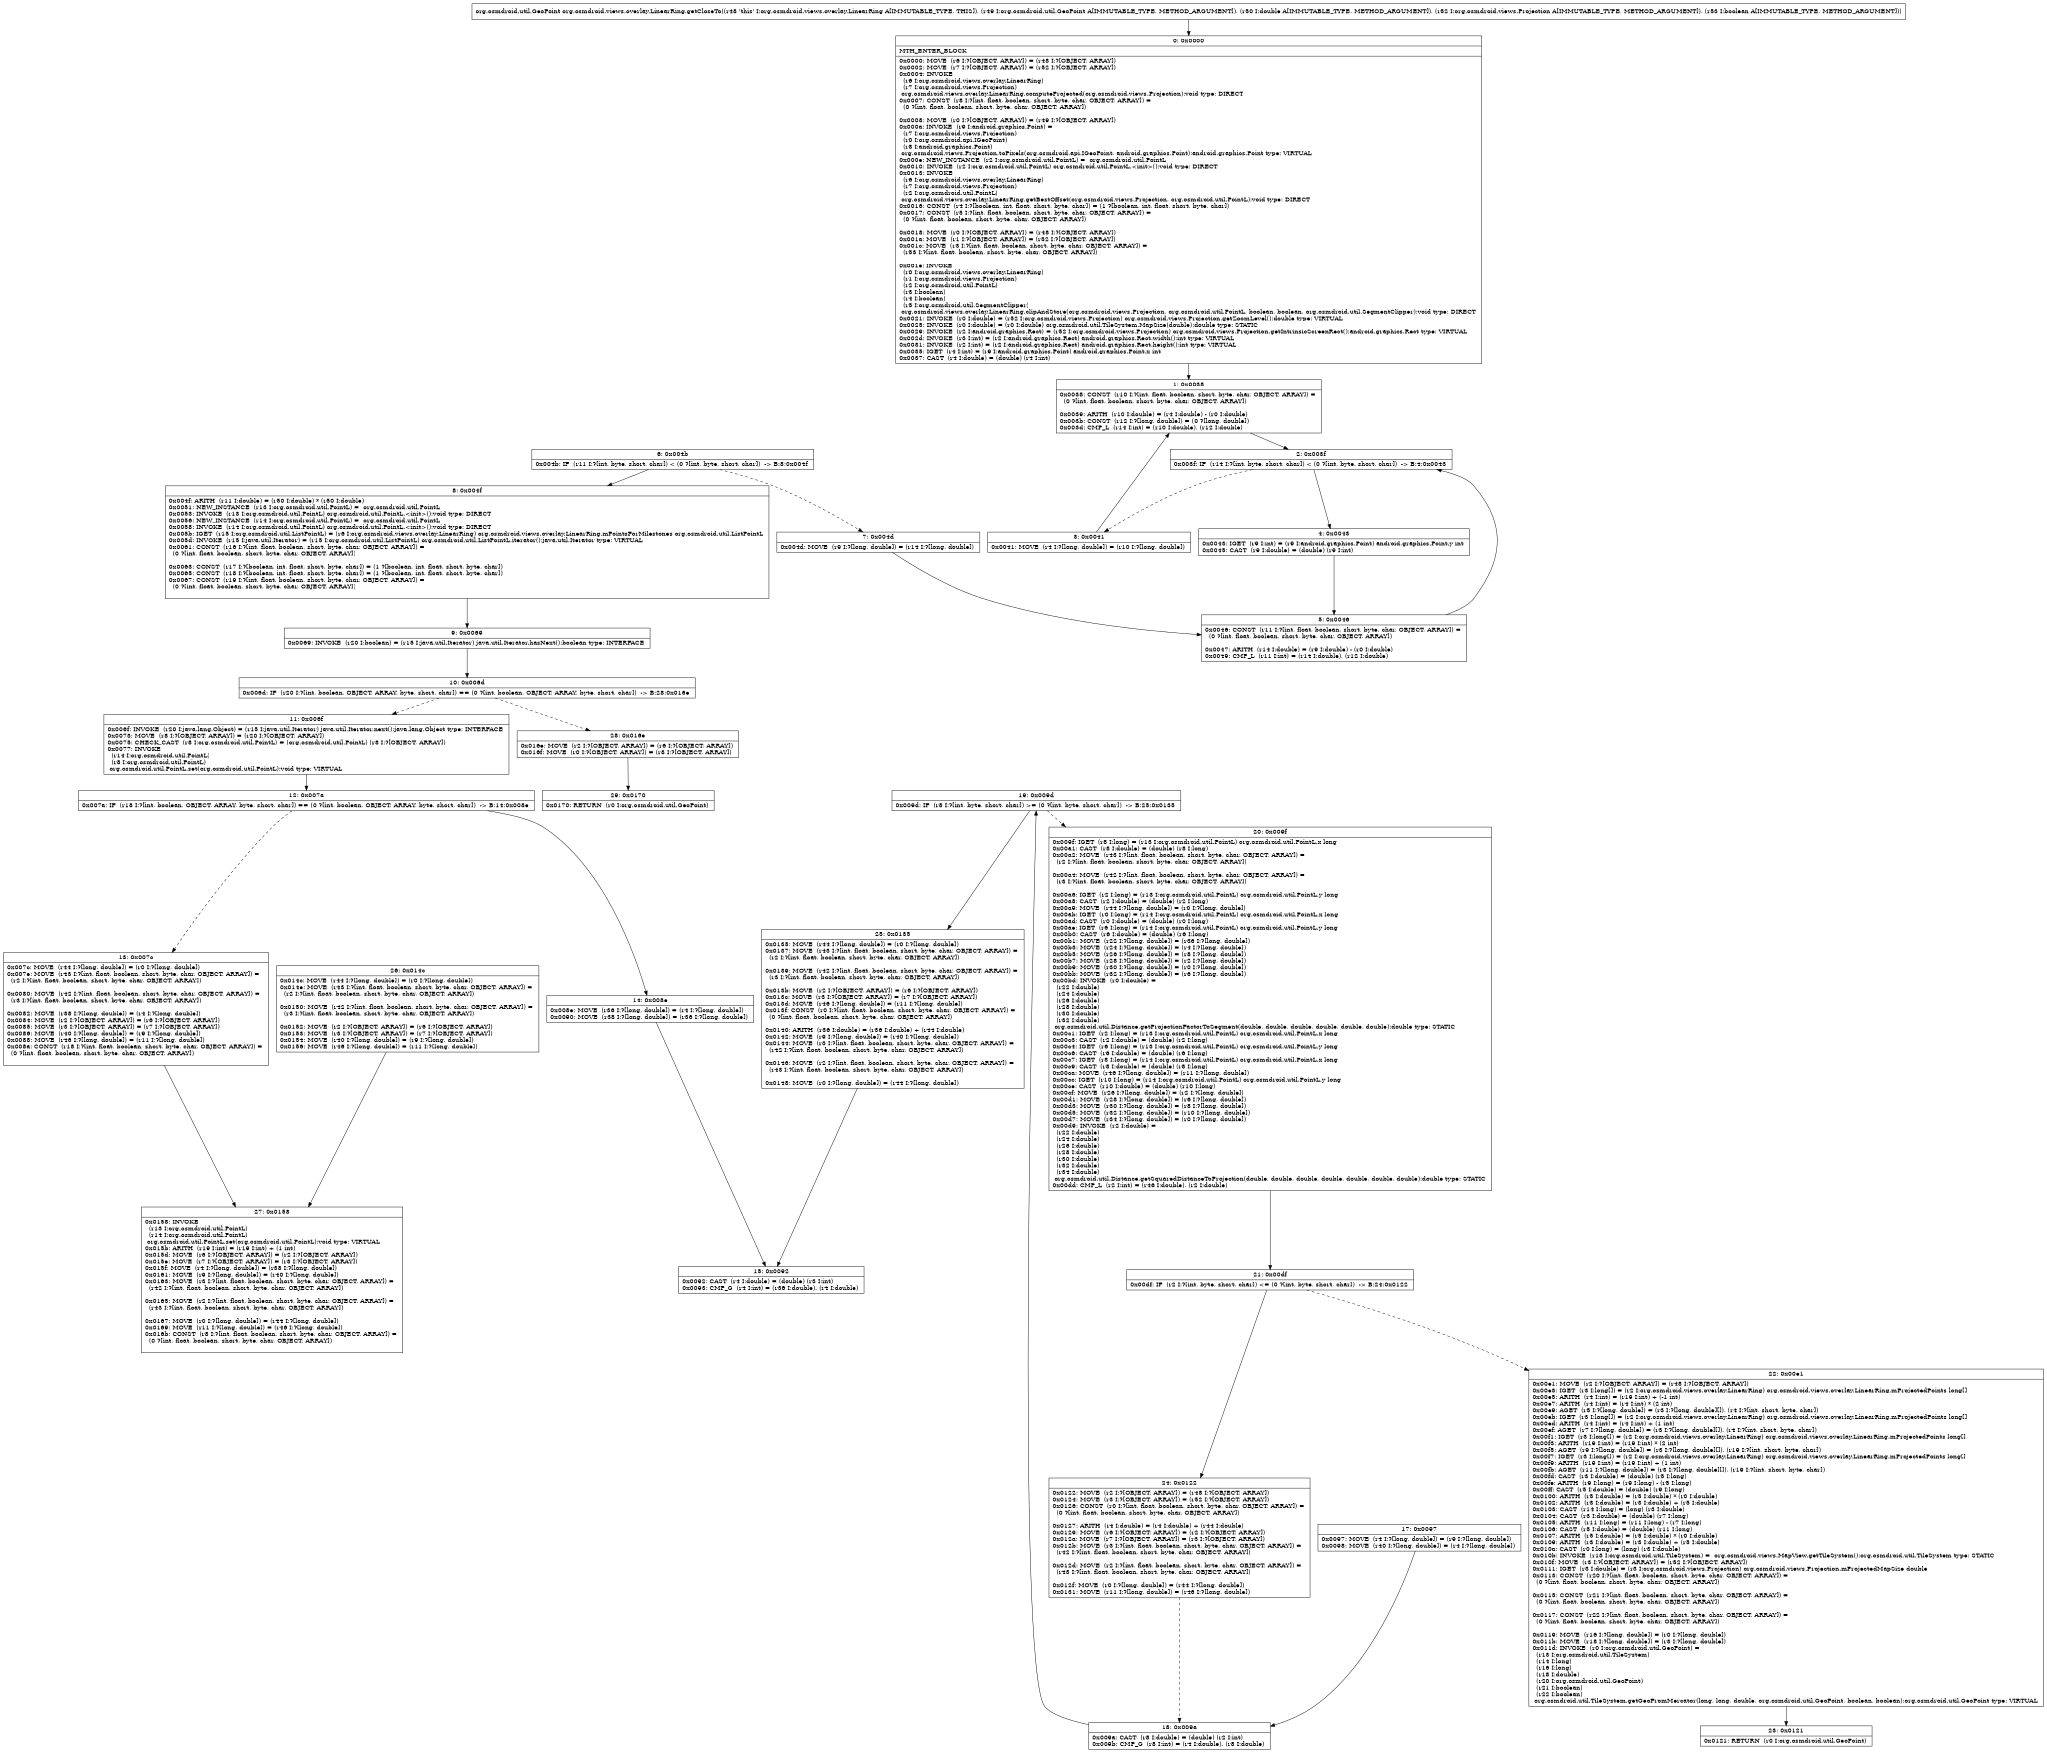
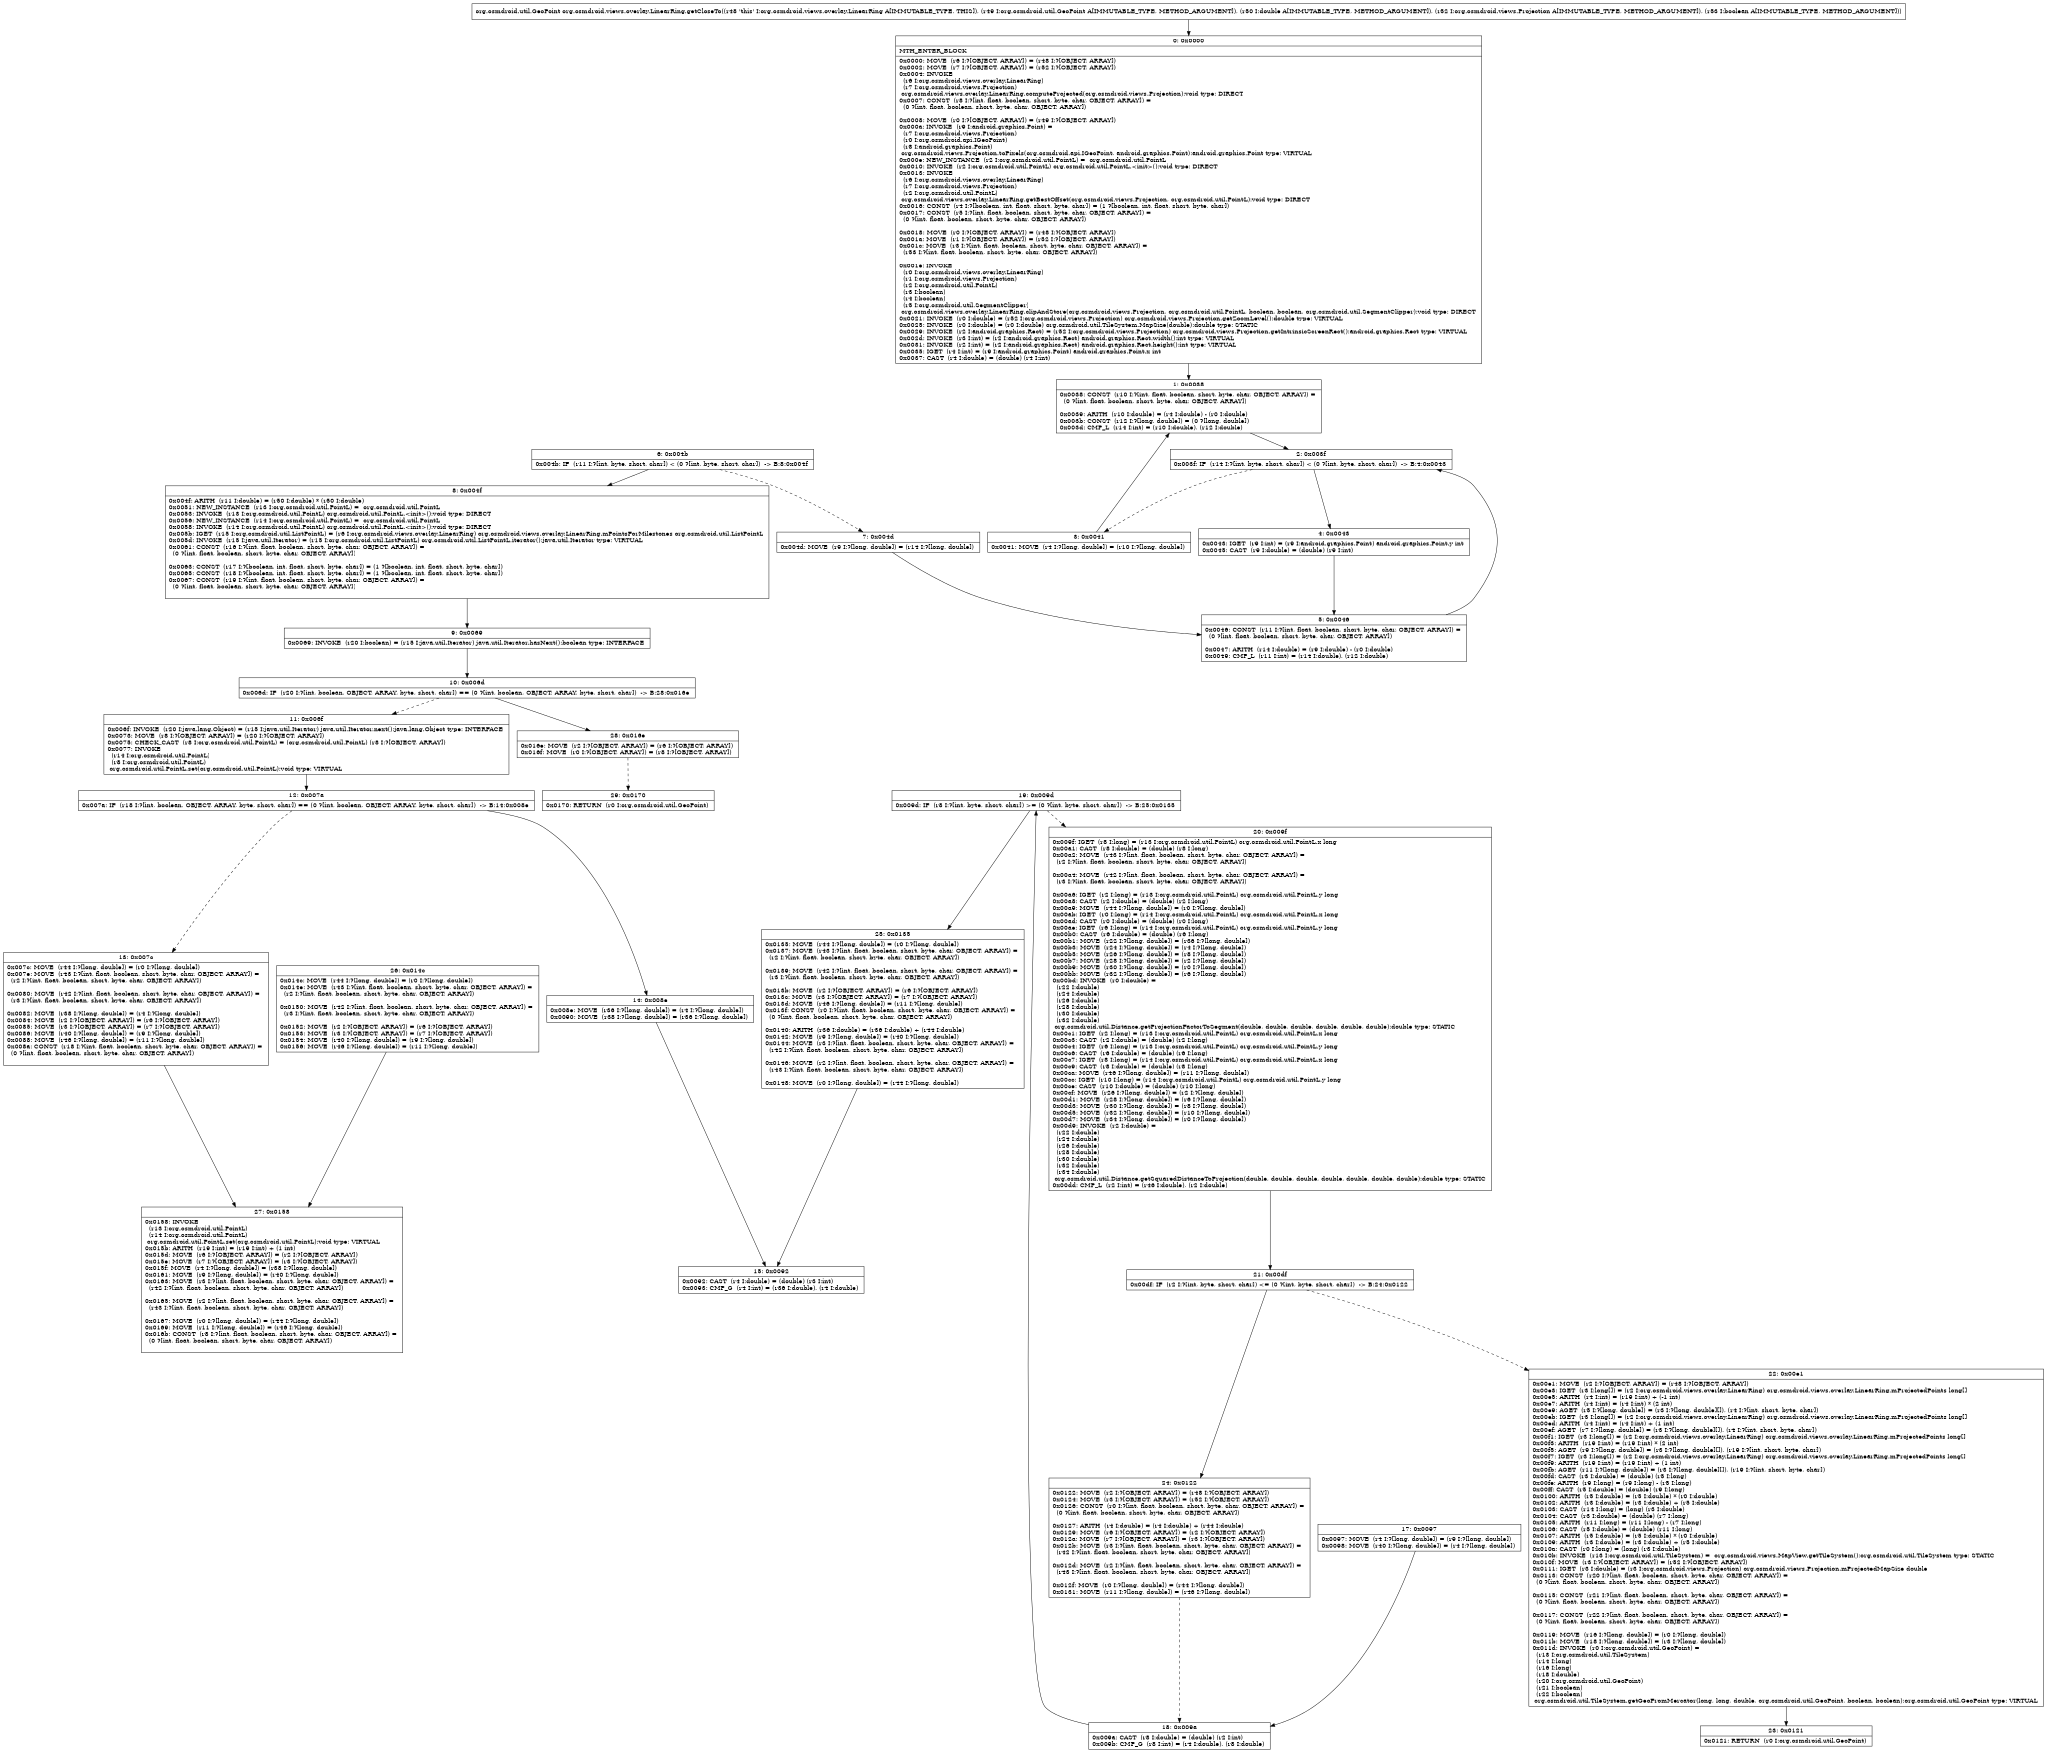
(541, 714) -> (541, 714)
(628, 772) -> (628, 772)
